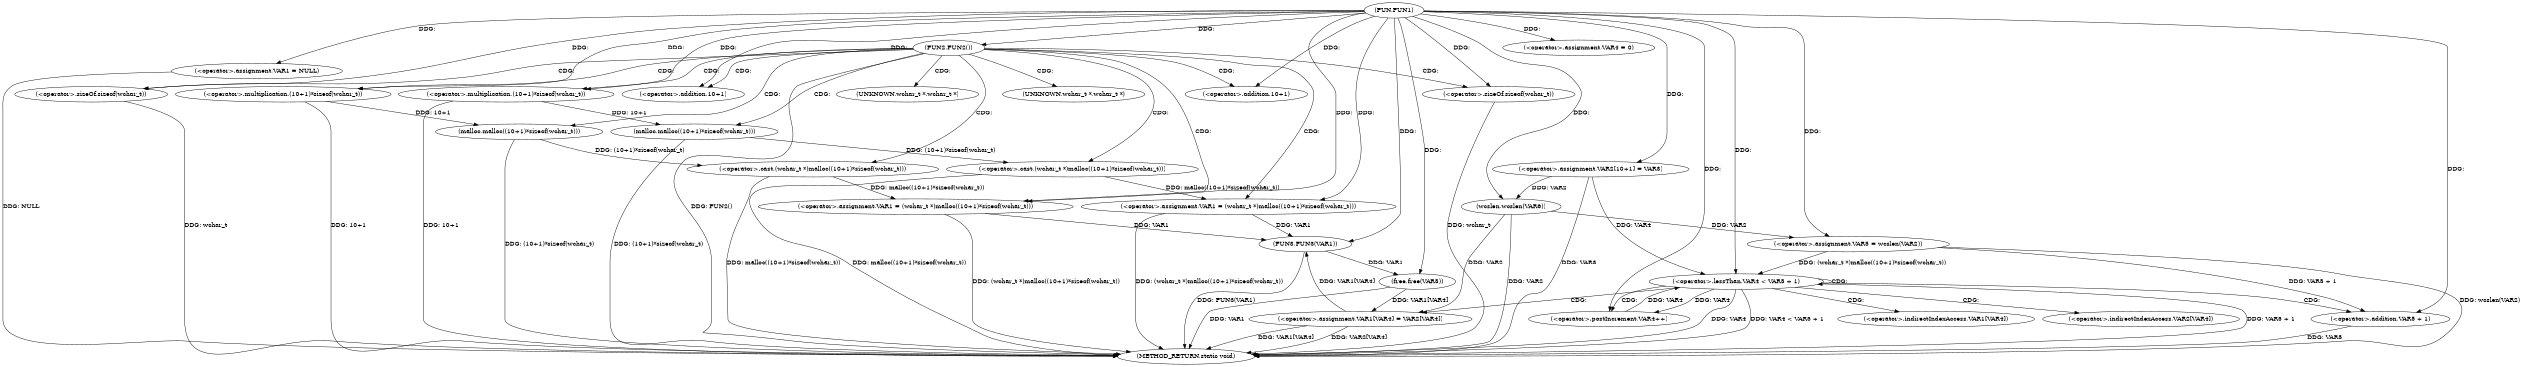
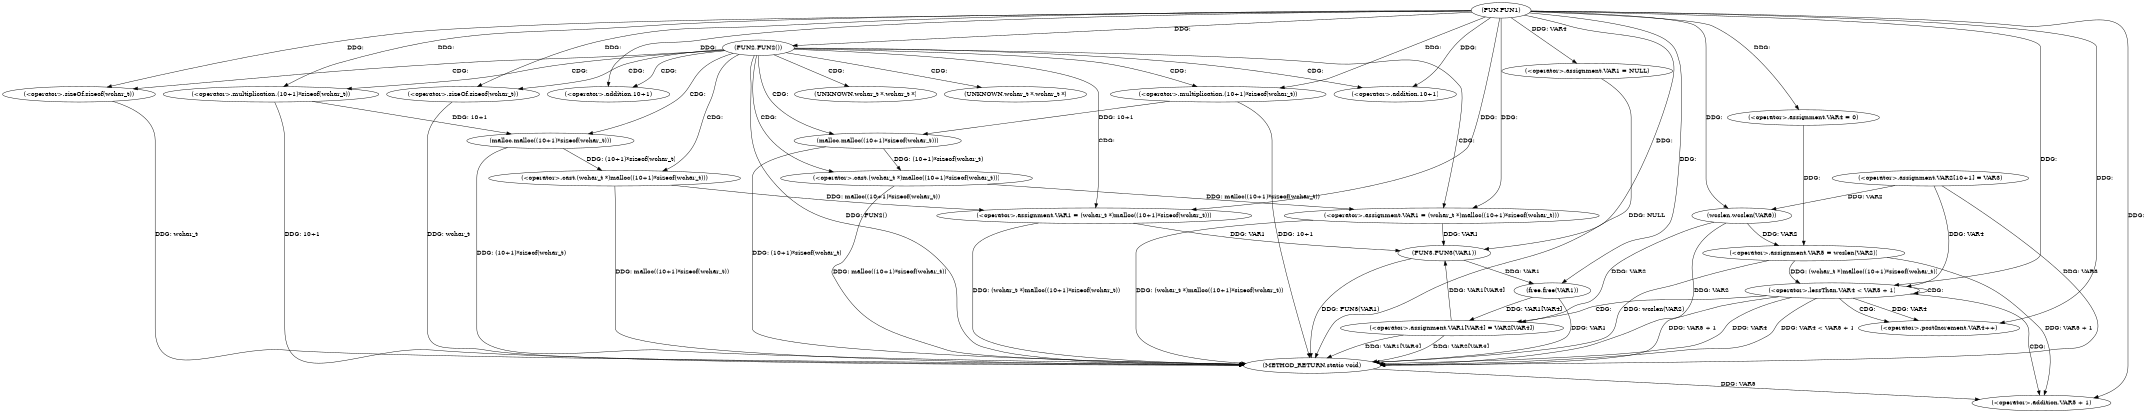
(1718, 23) -> (1804, 183)
(1611, 26) -> none
(428, 29) -> (1549, 29)
(1417, 282) -> (1552, 291)
(1649, 297) -> none
(1936, 319) -> none
(2141, 319) -> none
(1806, 352) -> (1674, 384)
